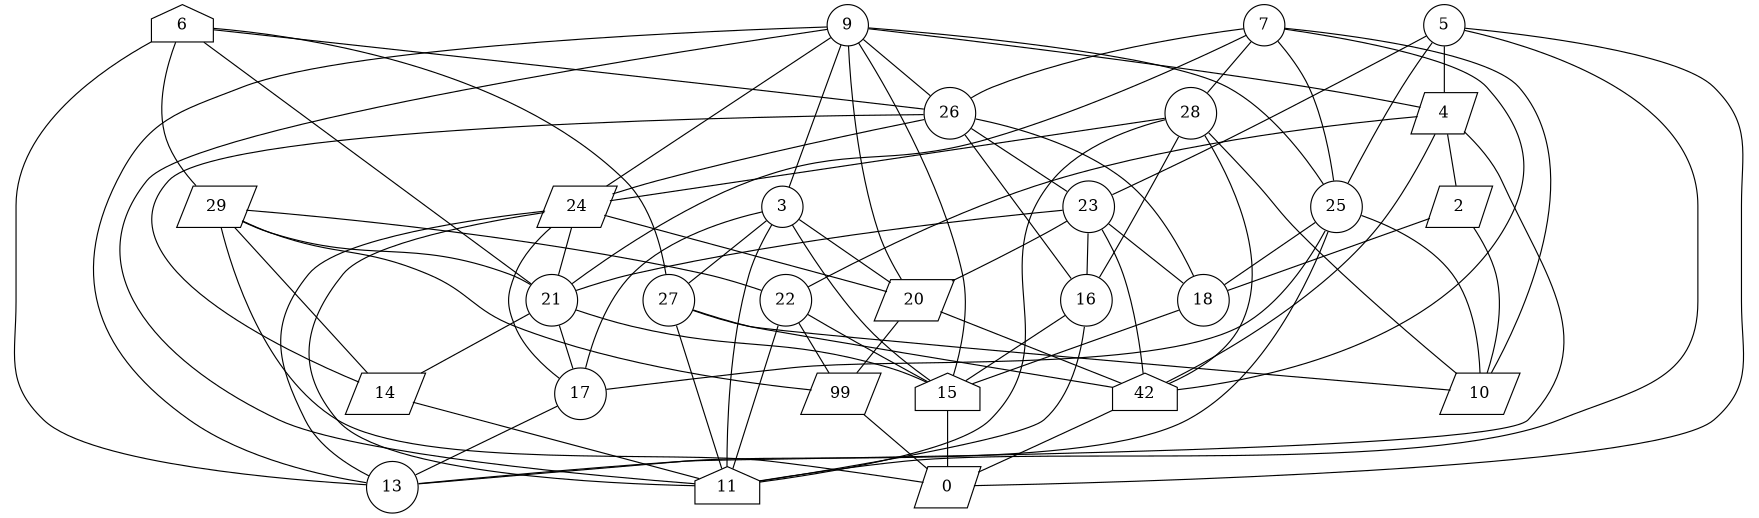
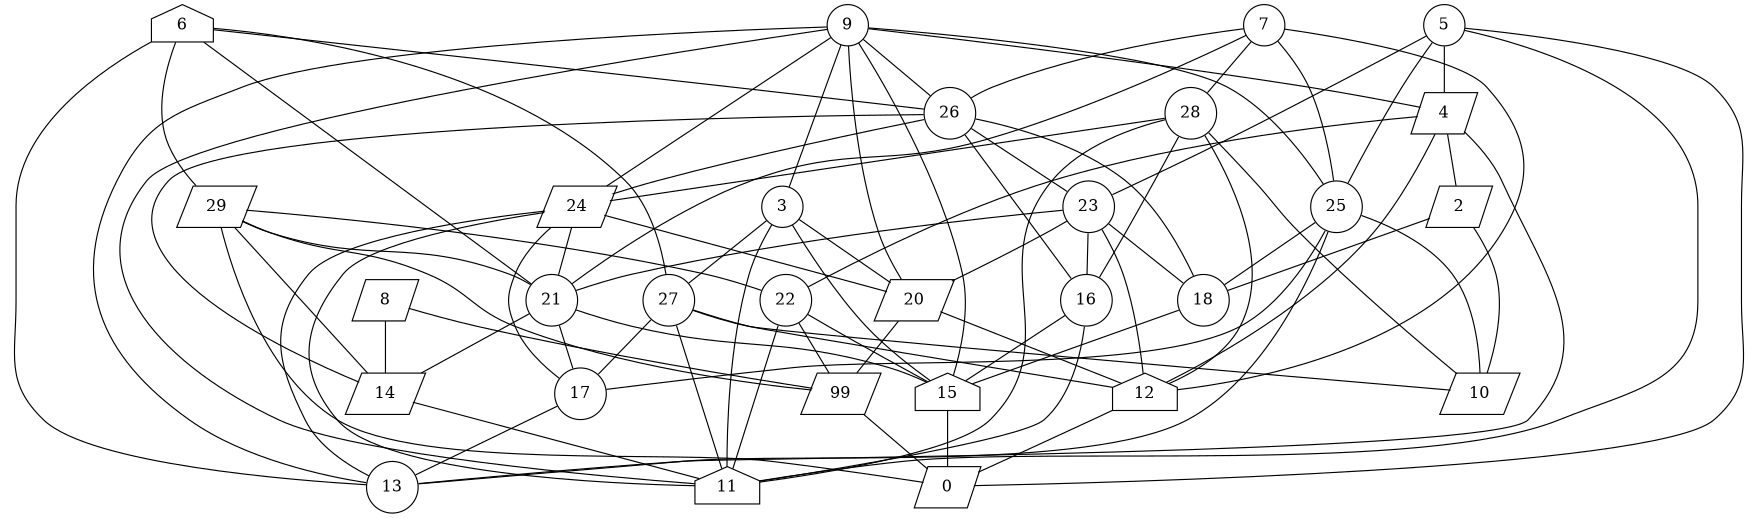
(1535, 113) -> none
(668, 247) -> (625, 347)
none -> (385, 300)
(1145, 394) -> (1145, 394)
